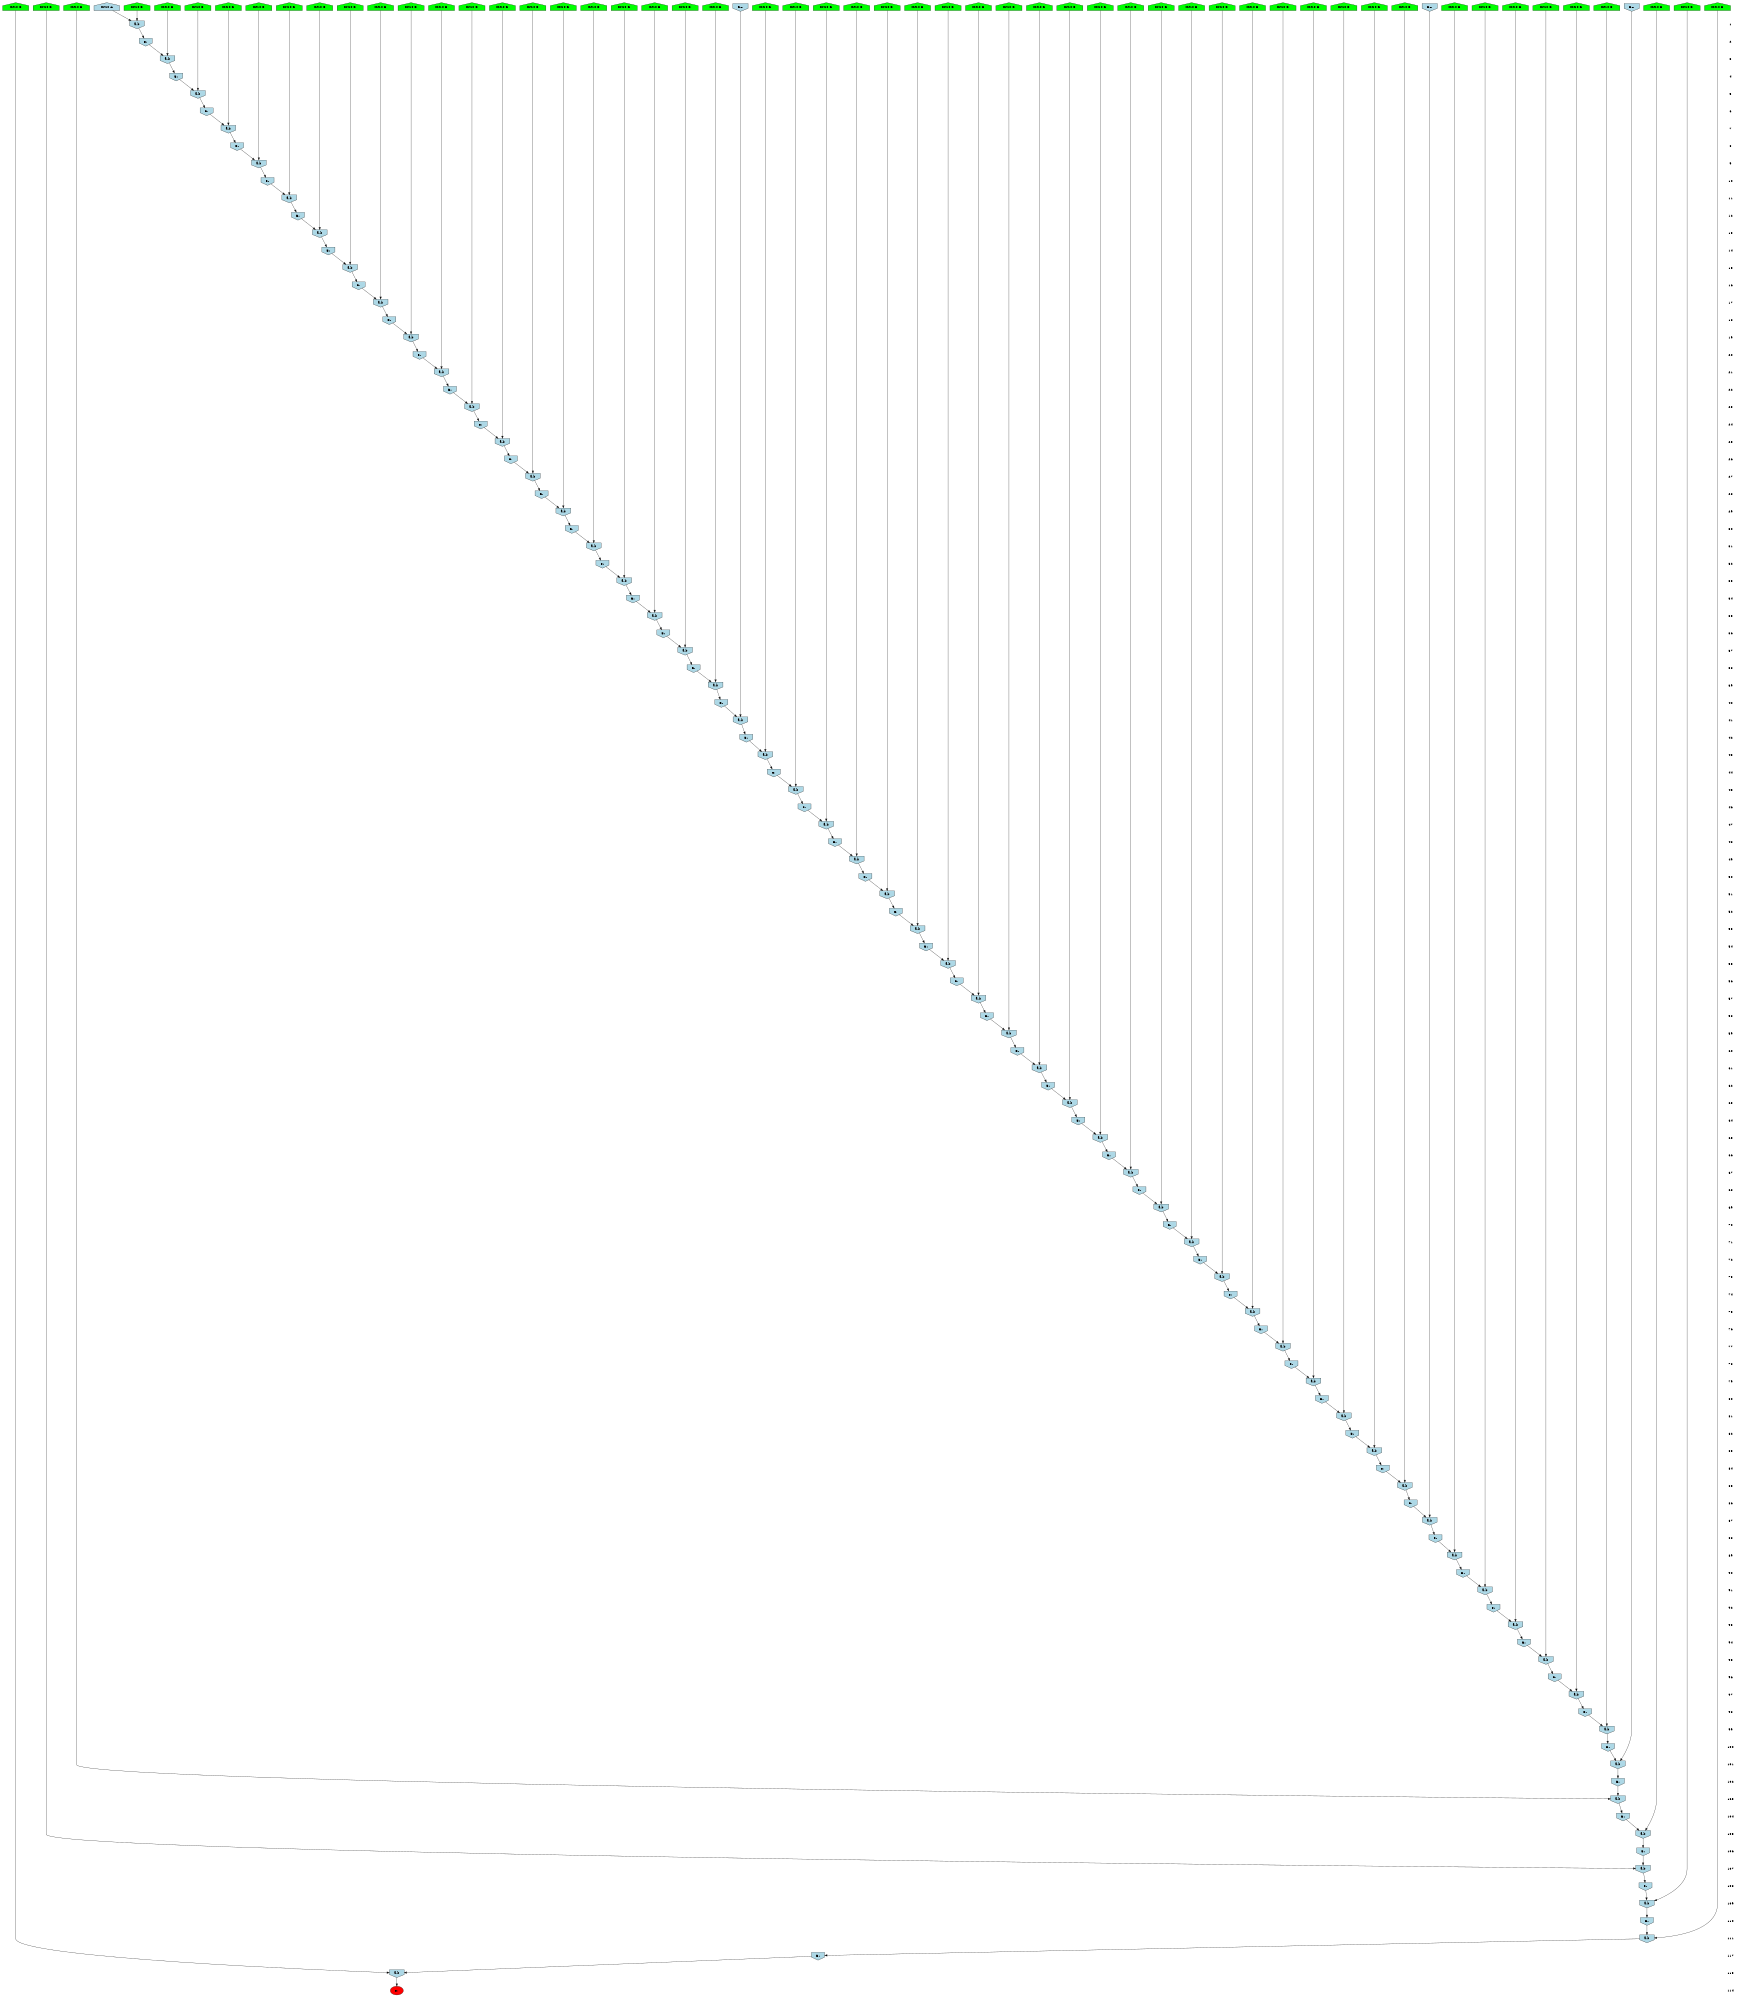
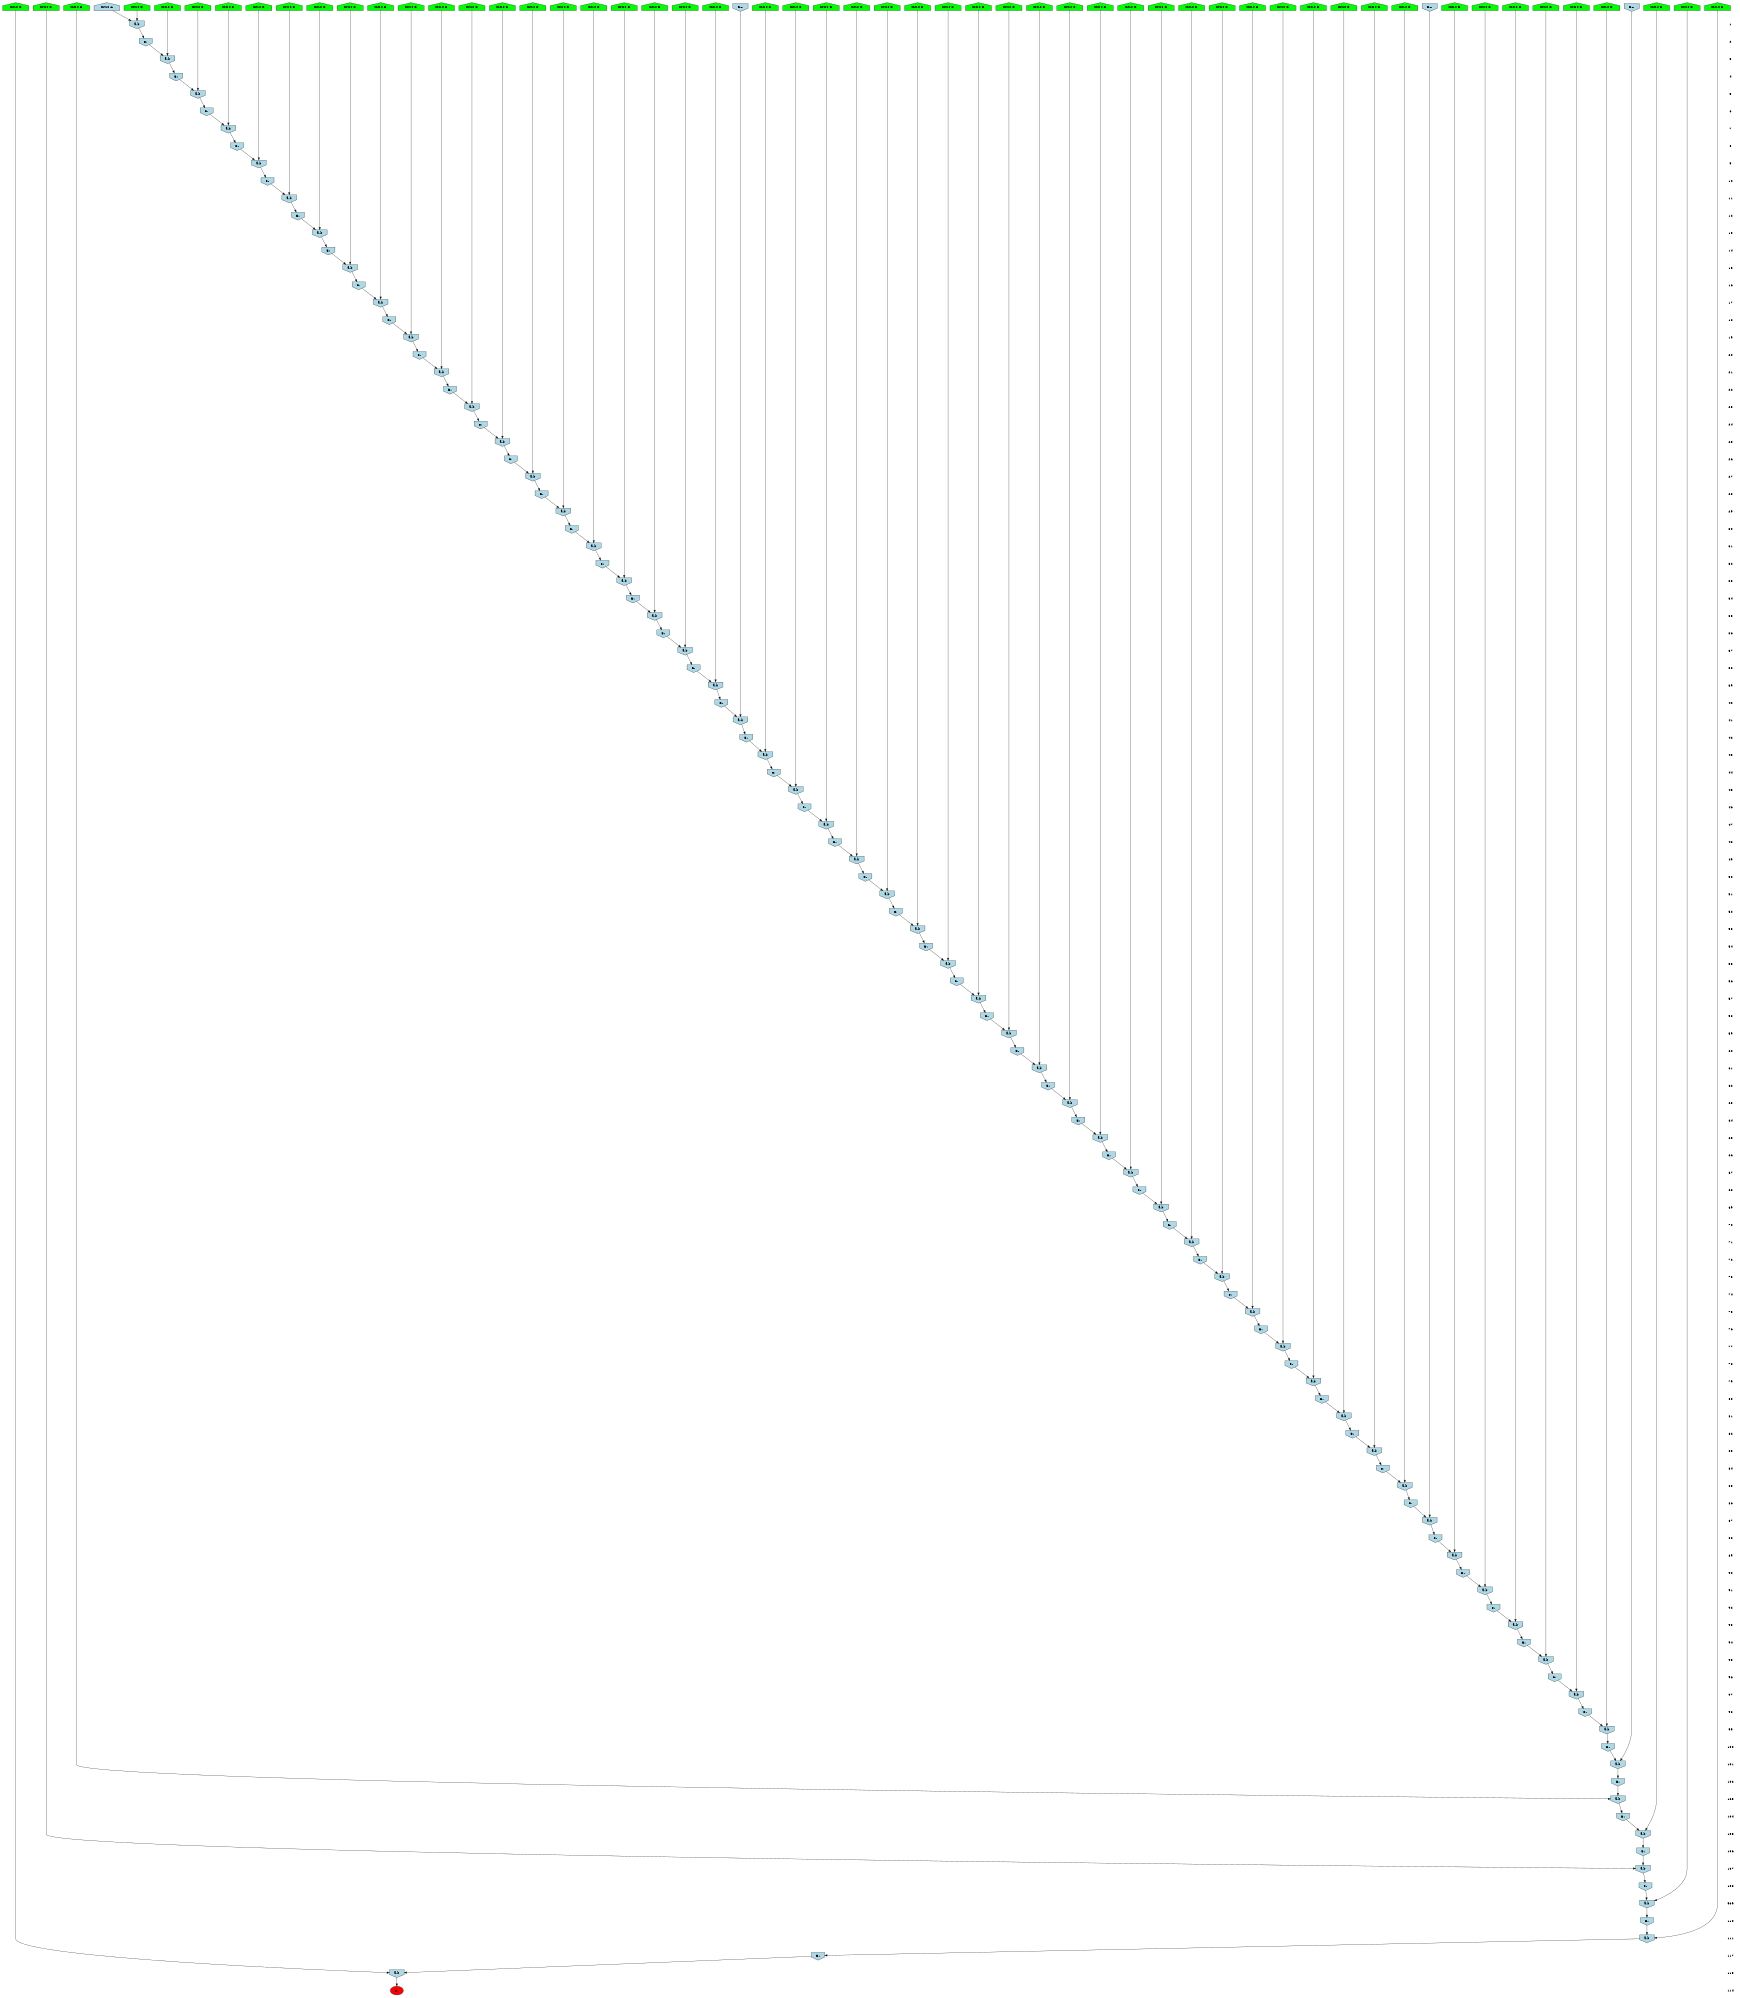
(1731, 1904) -> (1731, 1904)
